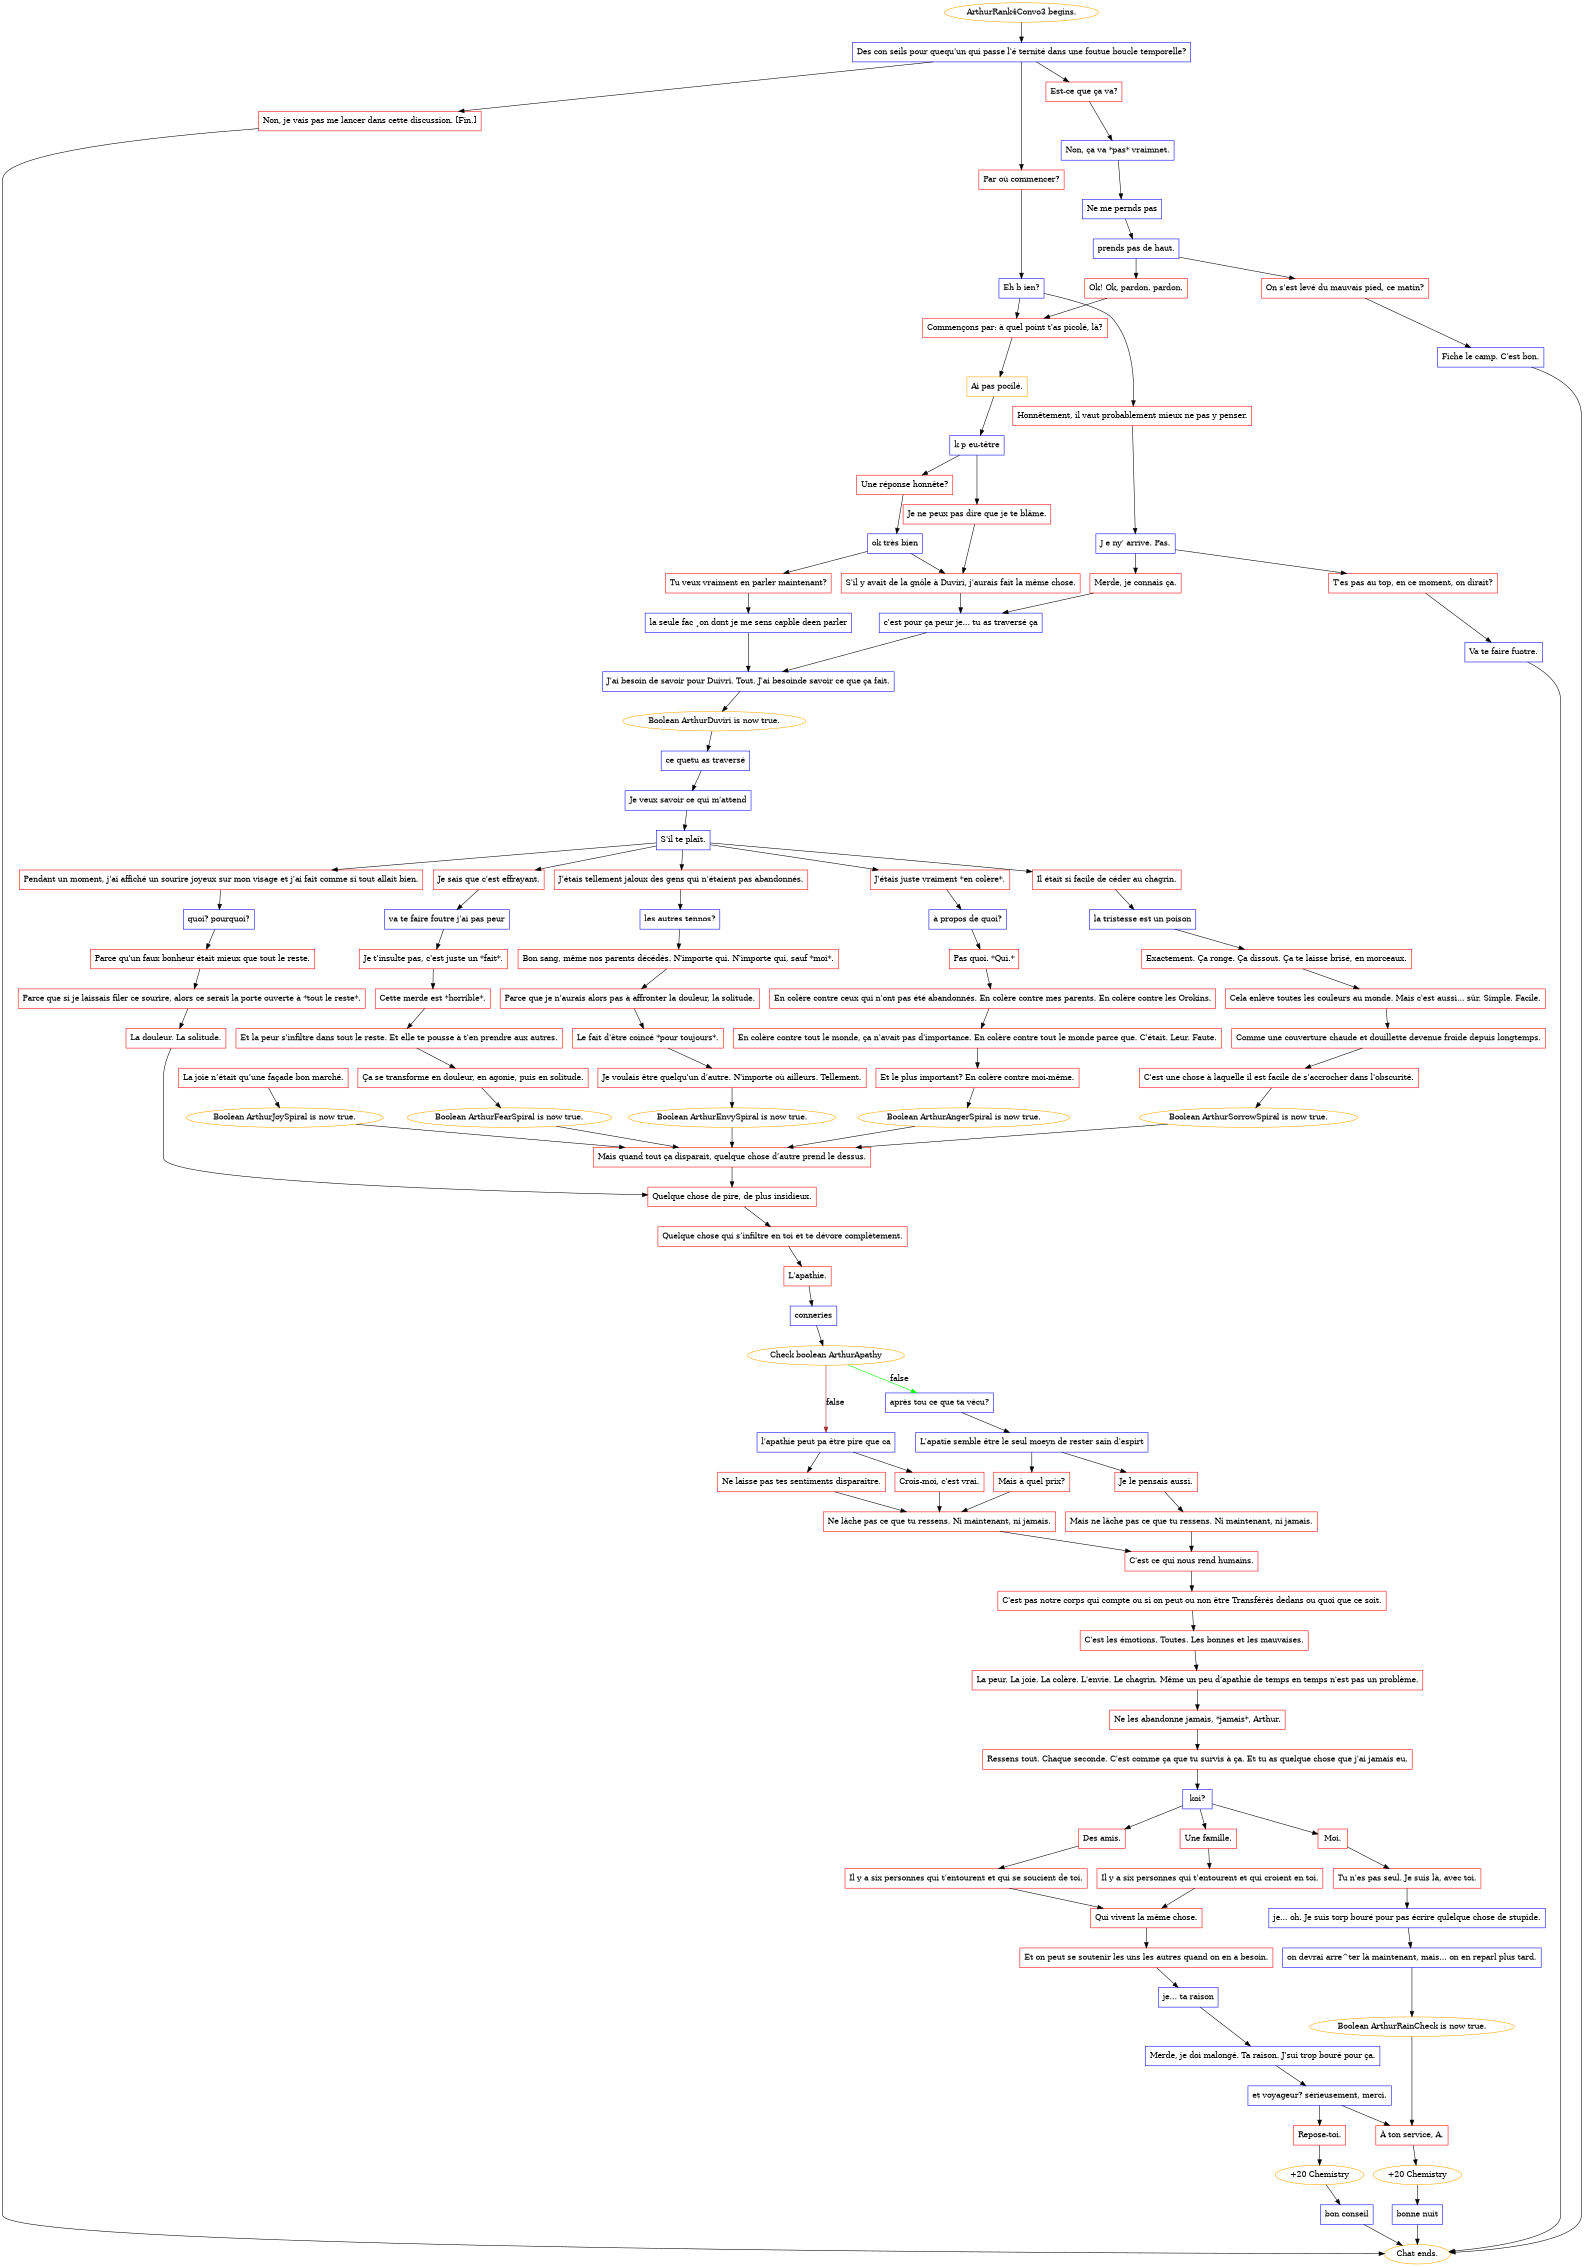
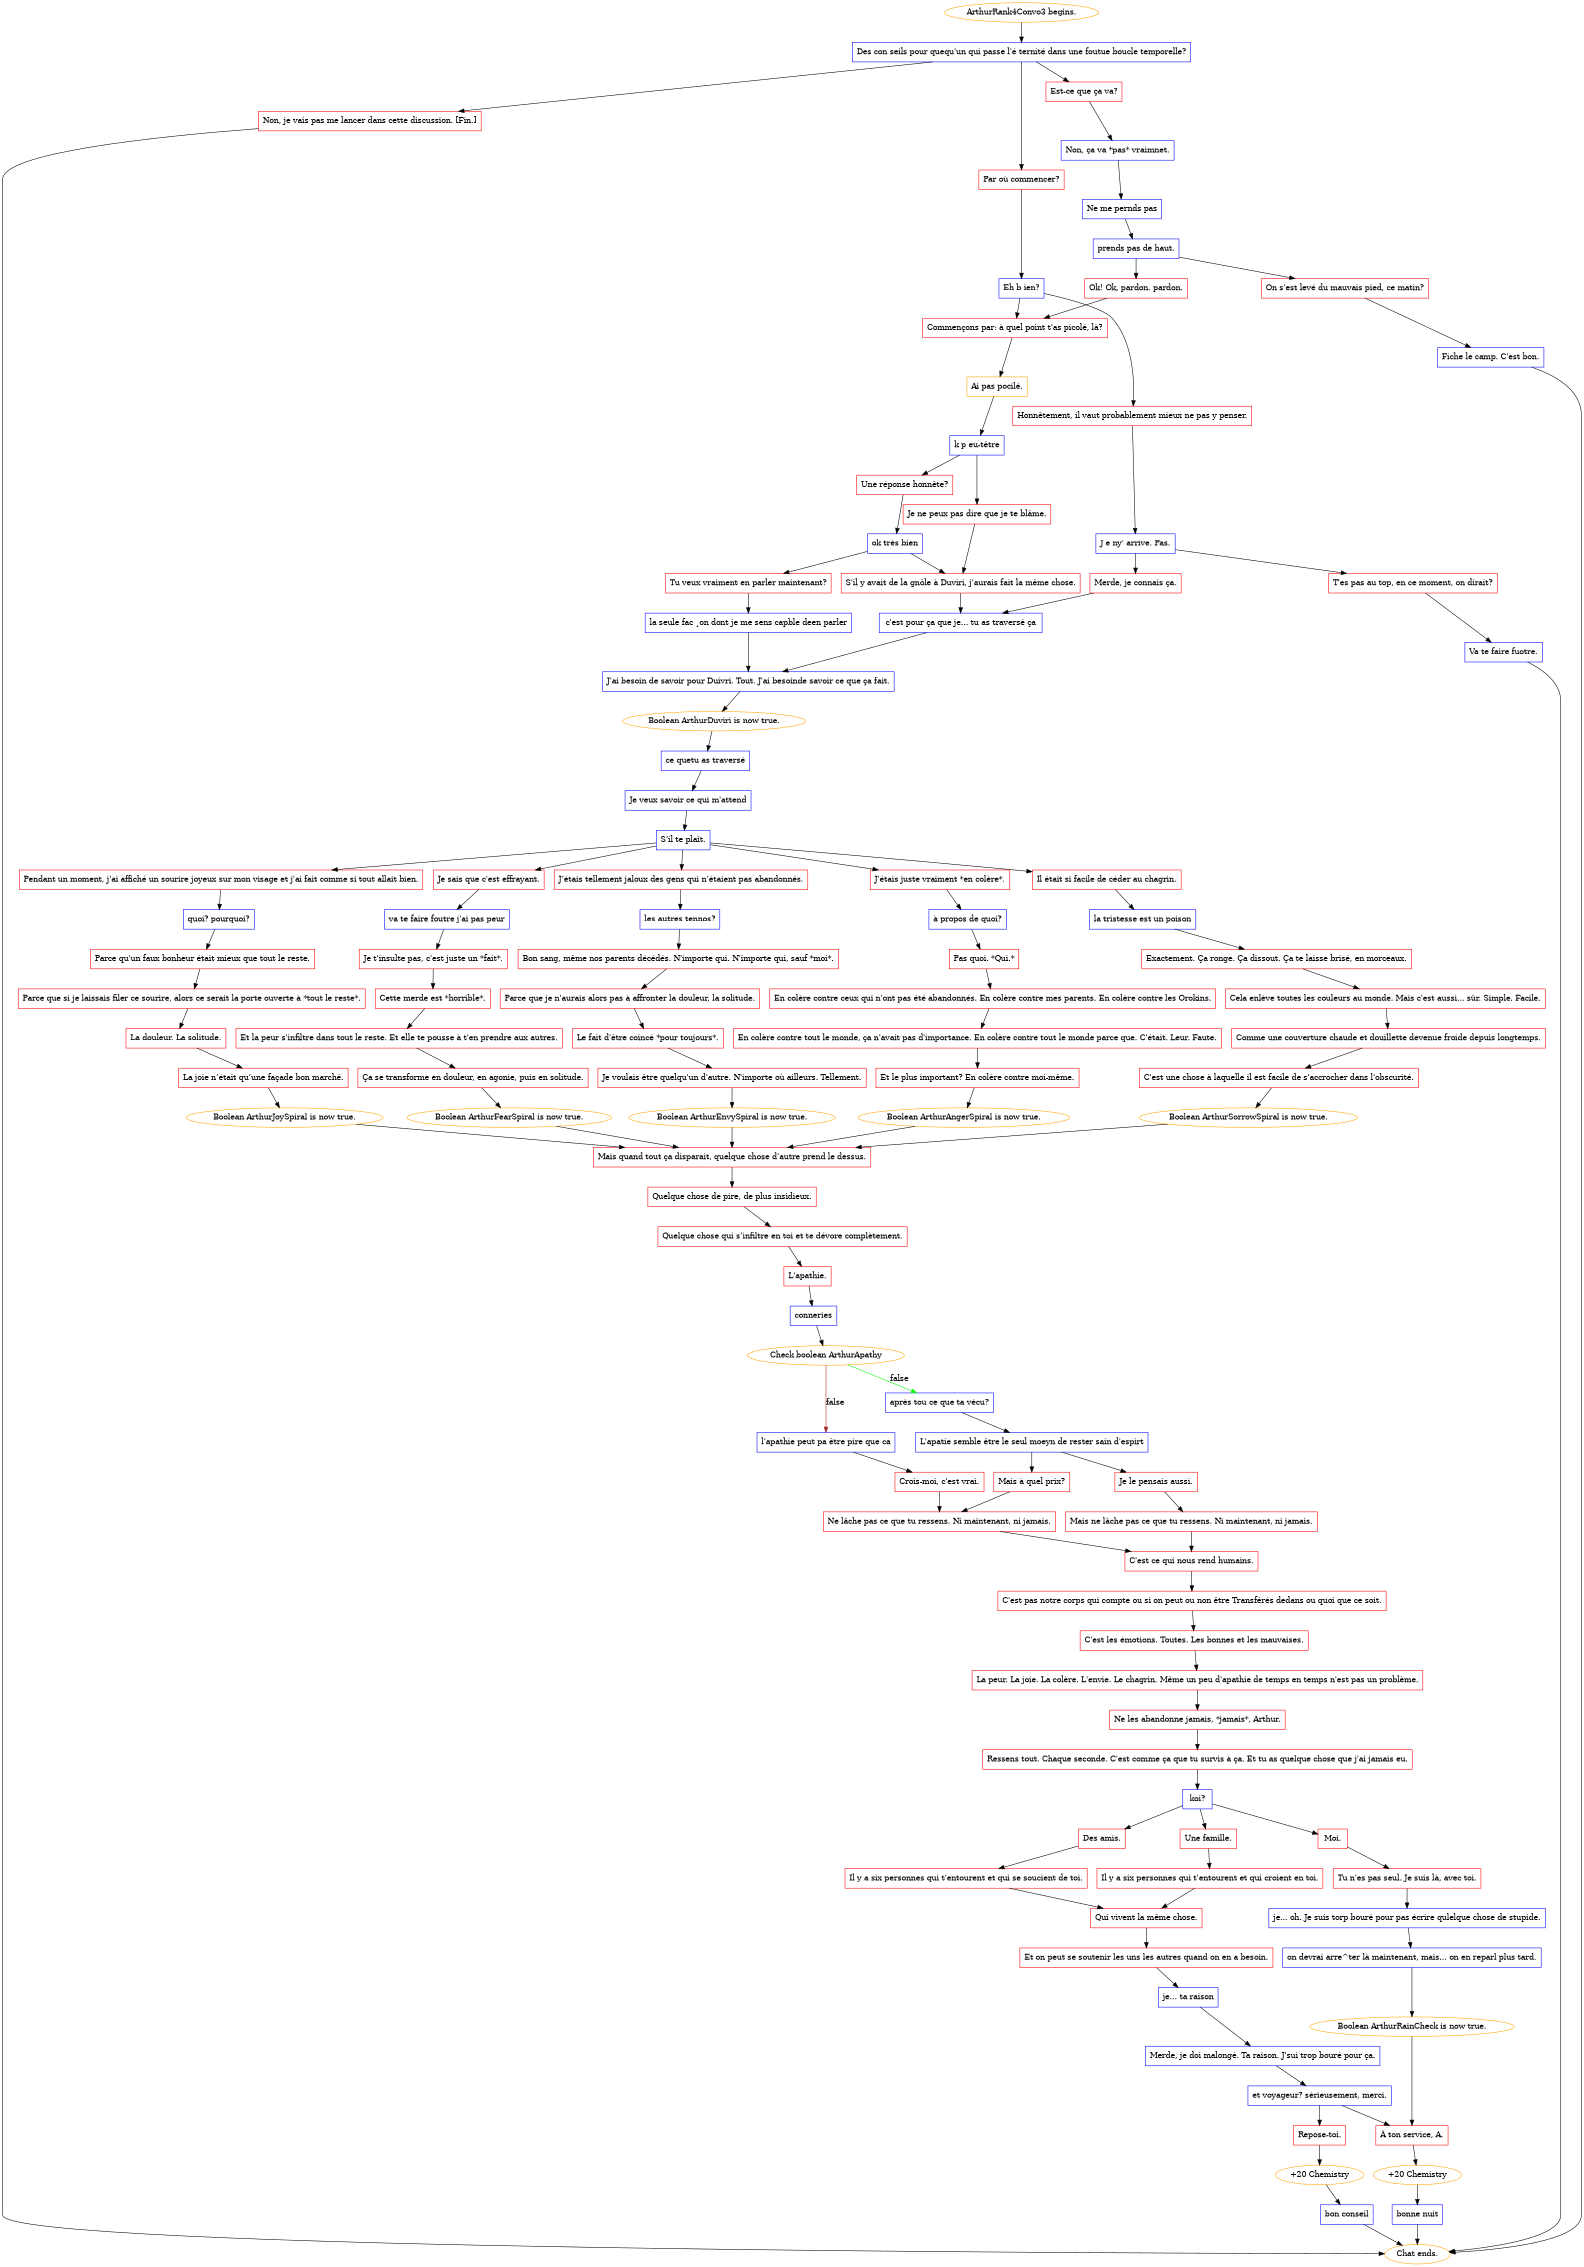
(961, 623) -> (961, 623)
(346, 1184) -> (217, 1057)
(802, 1482) -> none
